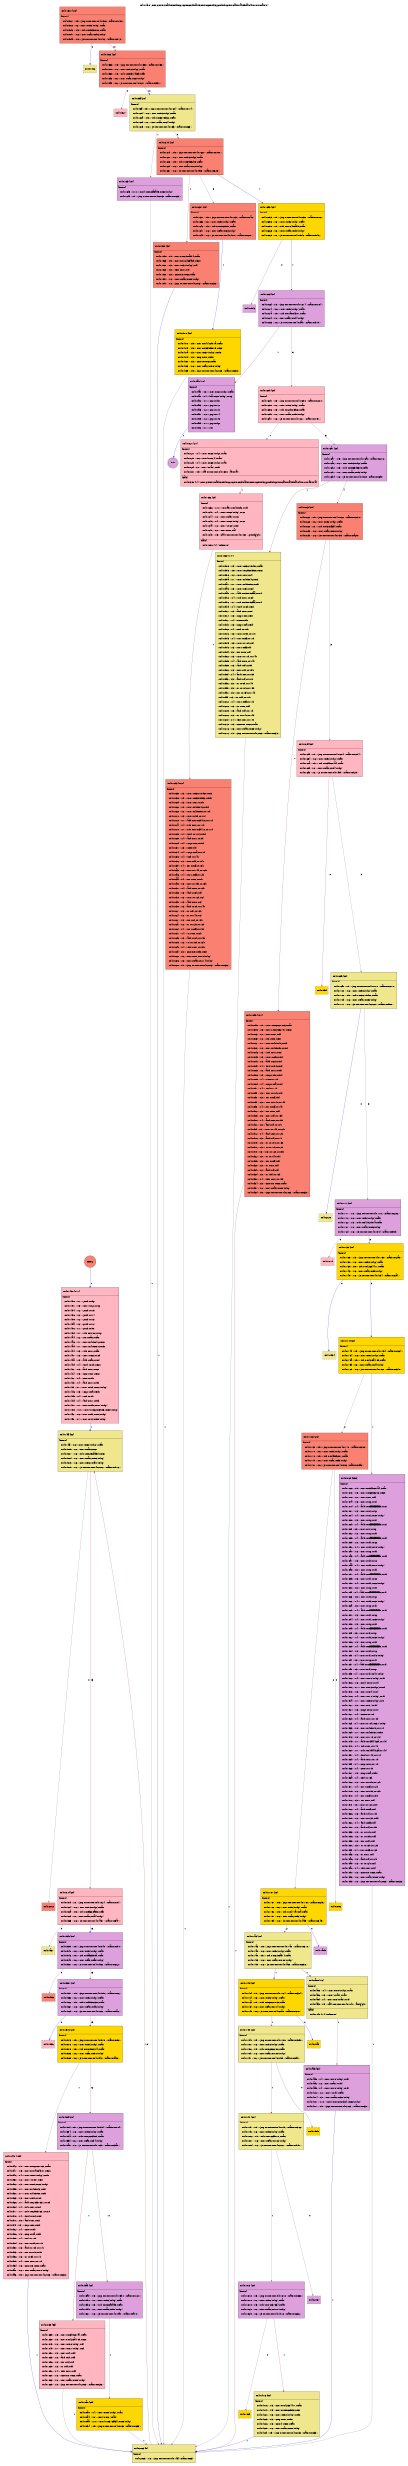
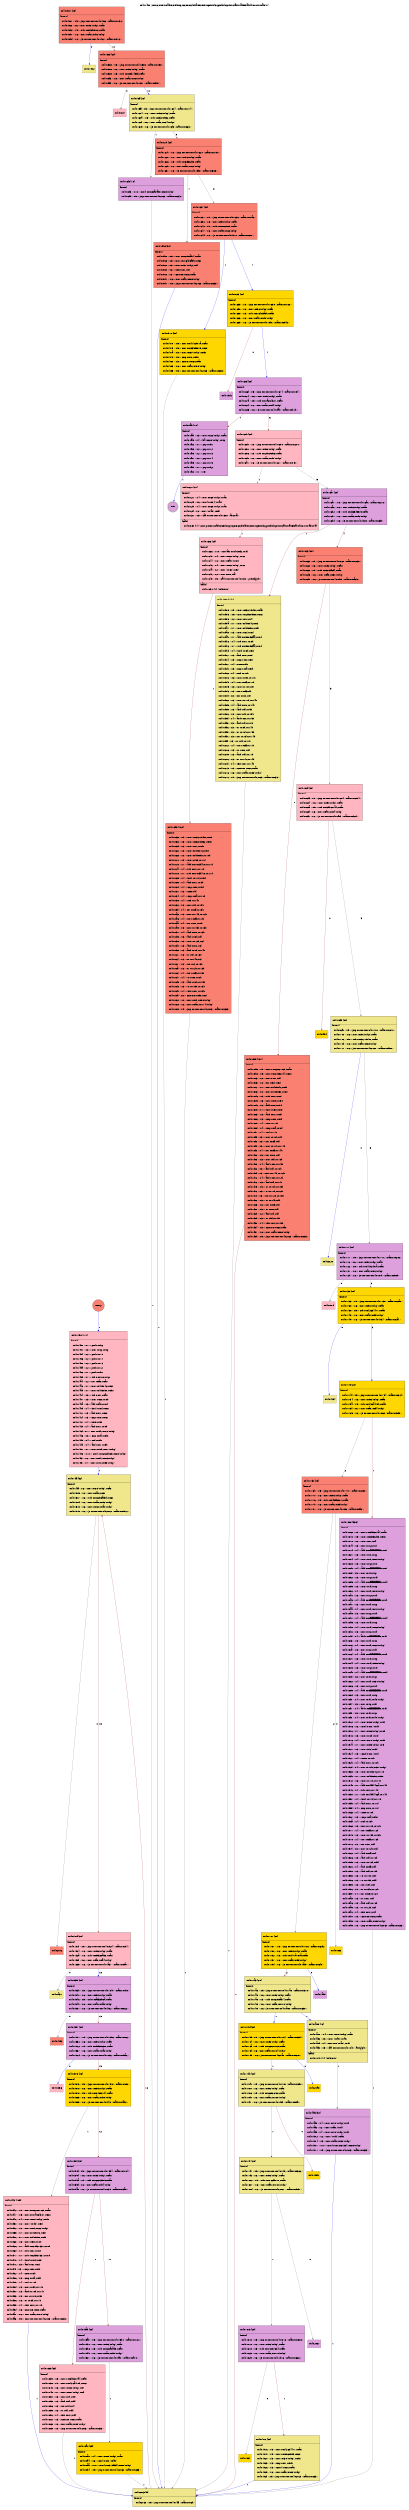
(240, 189) -> (242, 264)
